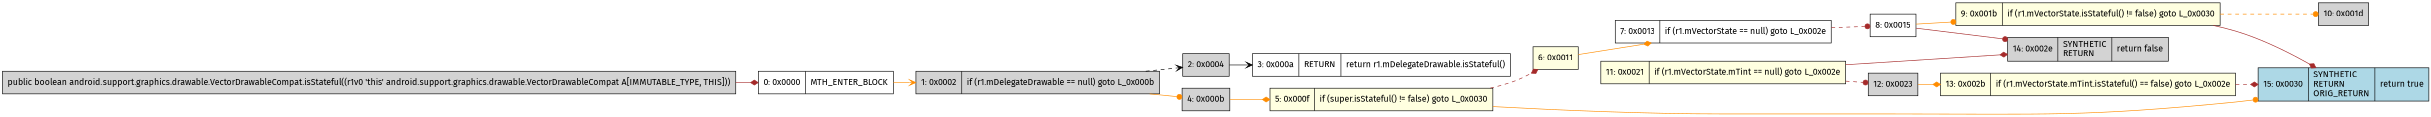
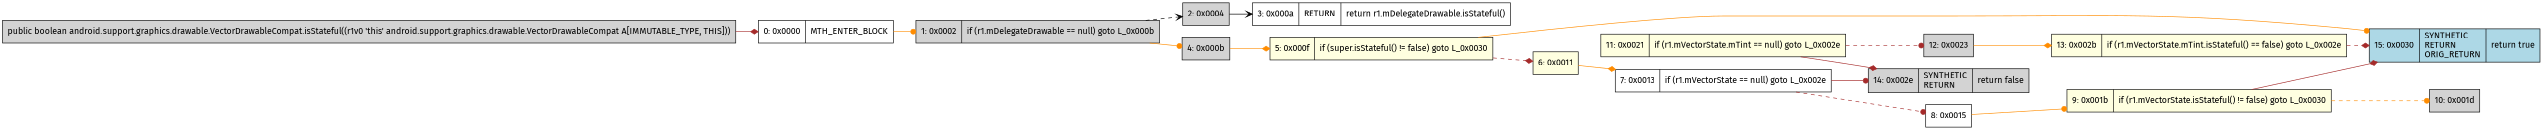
(1959, 34) -> (1847, 81)
(901, 83) -> (902, 32)
